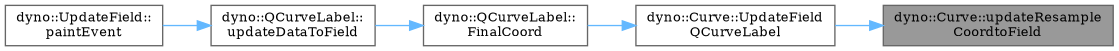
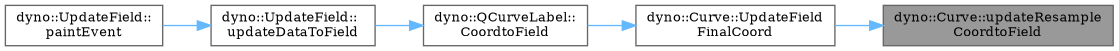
(293, 26) -> (293, 26)
(506, 26) -> (506, 26)
(735, 26) -> (735, 26)
